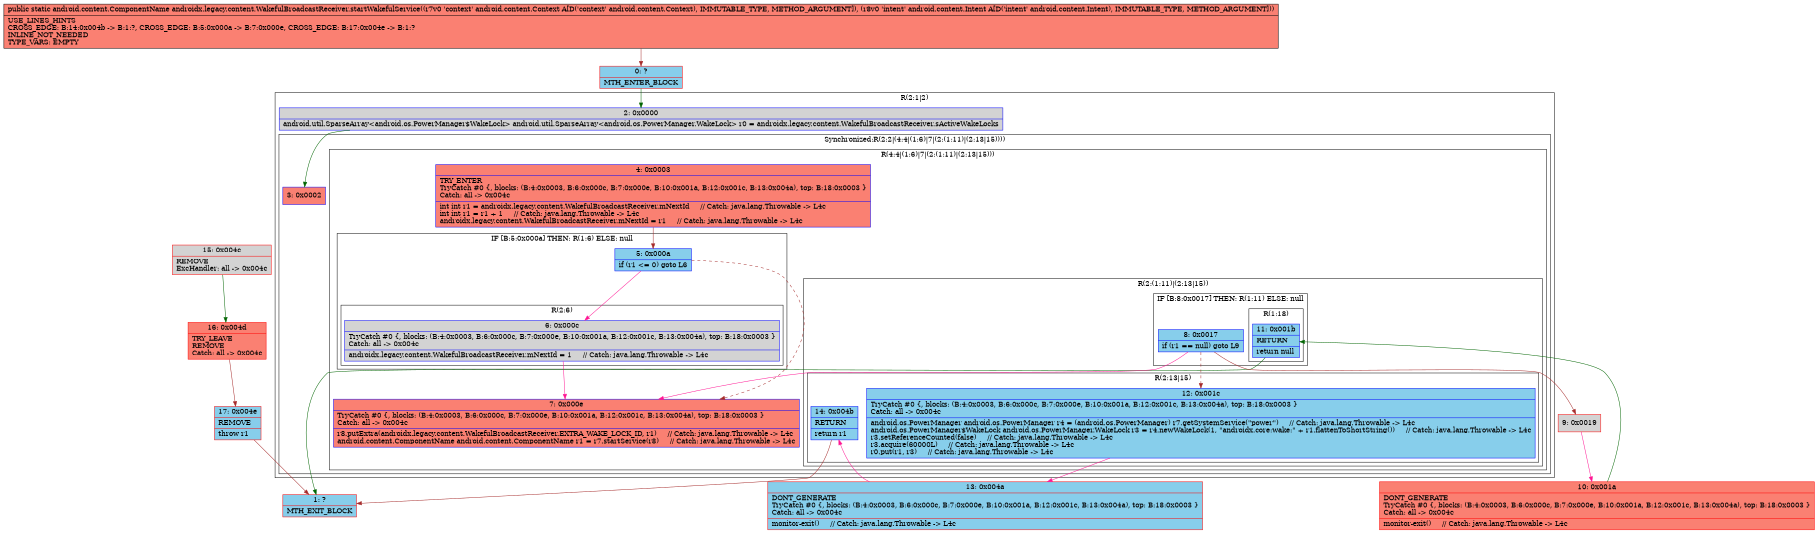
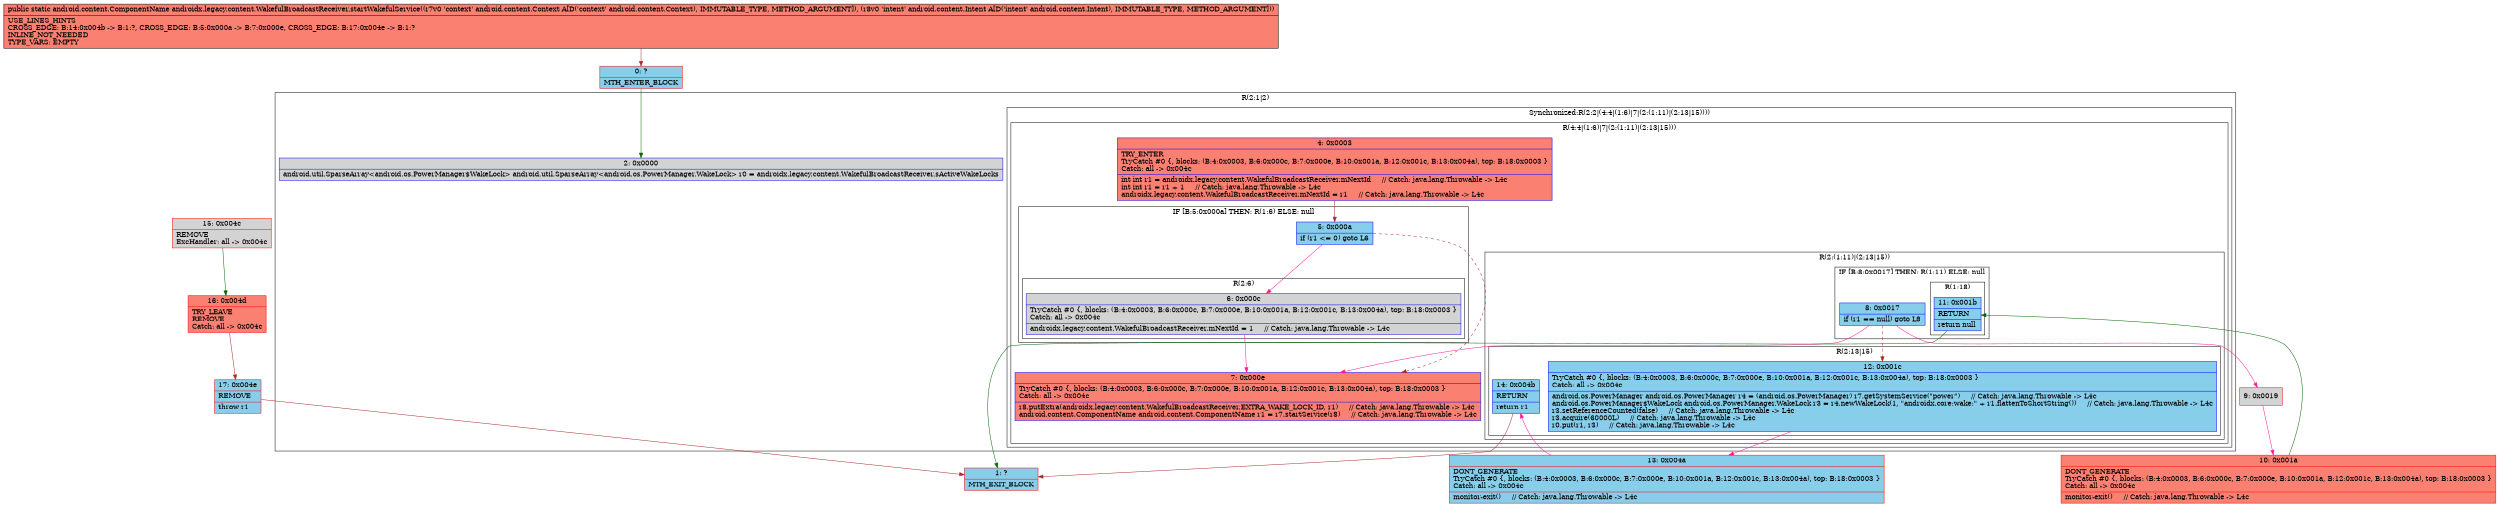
(304, 196) -> none
(1400, 370) -> (2082, 343)
